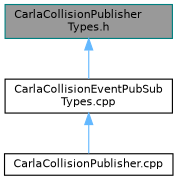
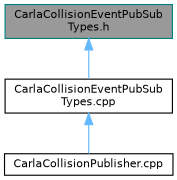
(89, 21) -> (89, 21)
